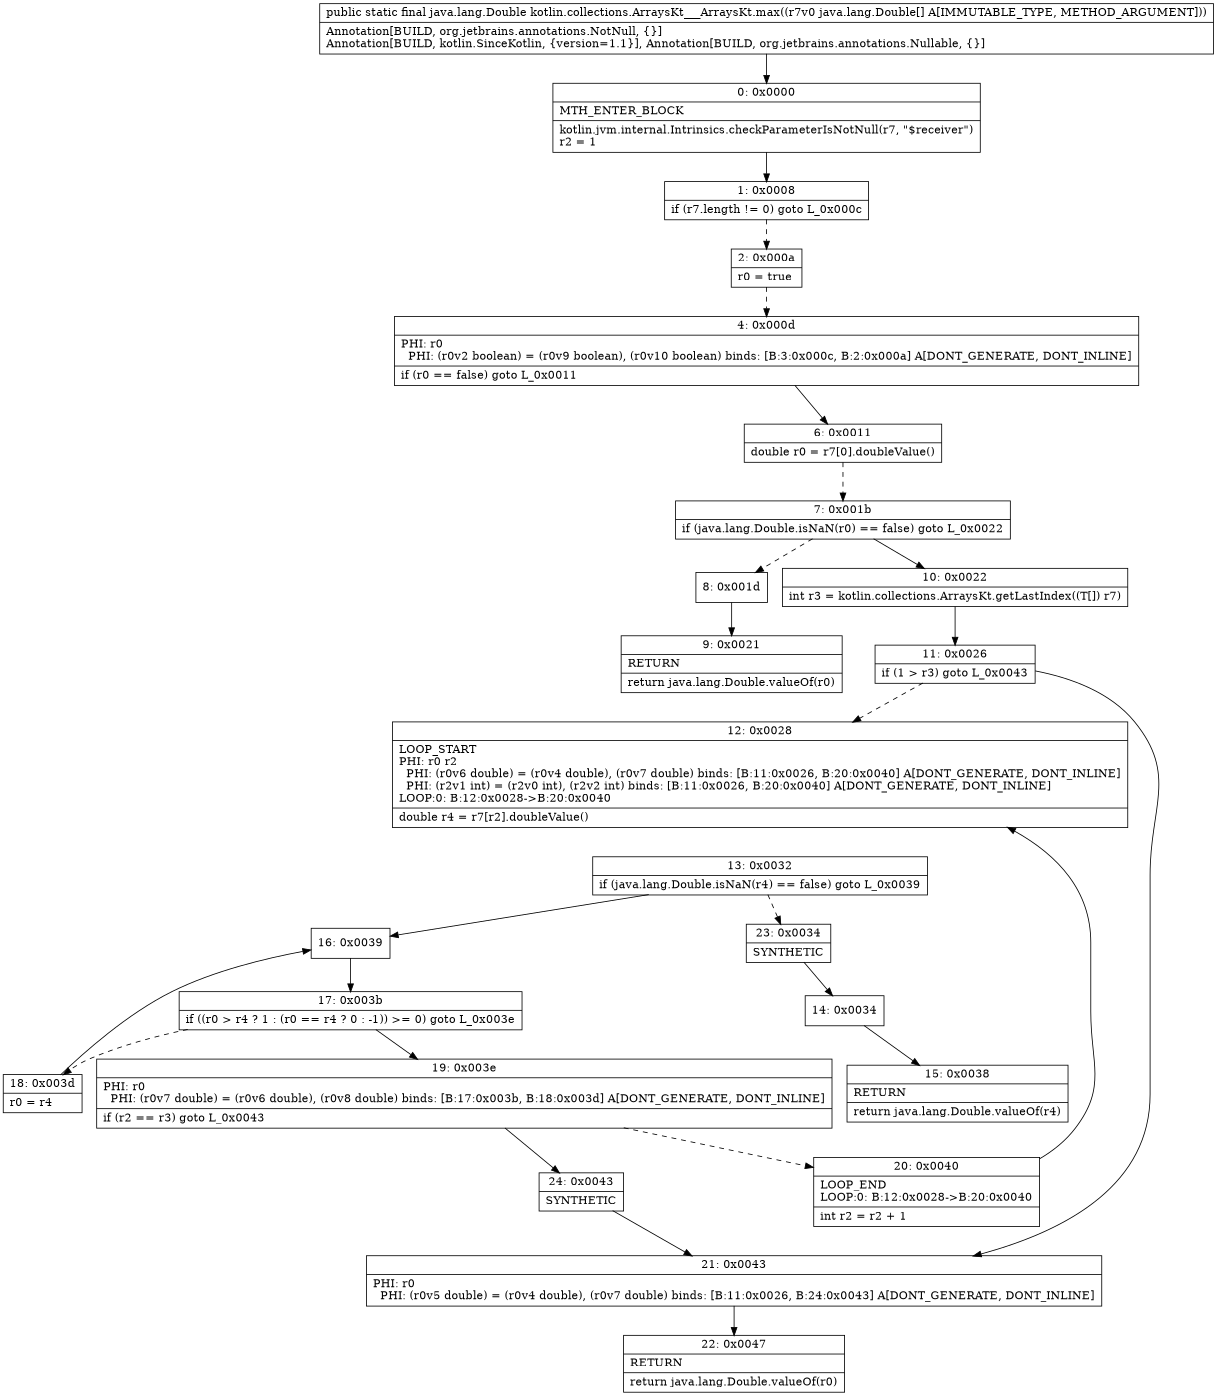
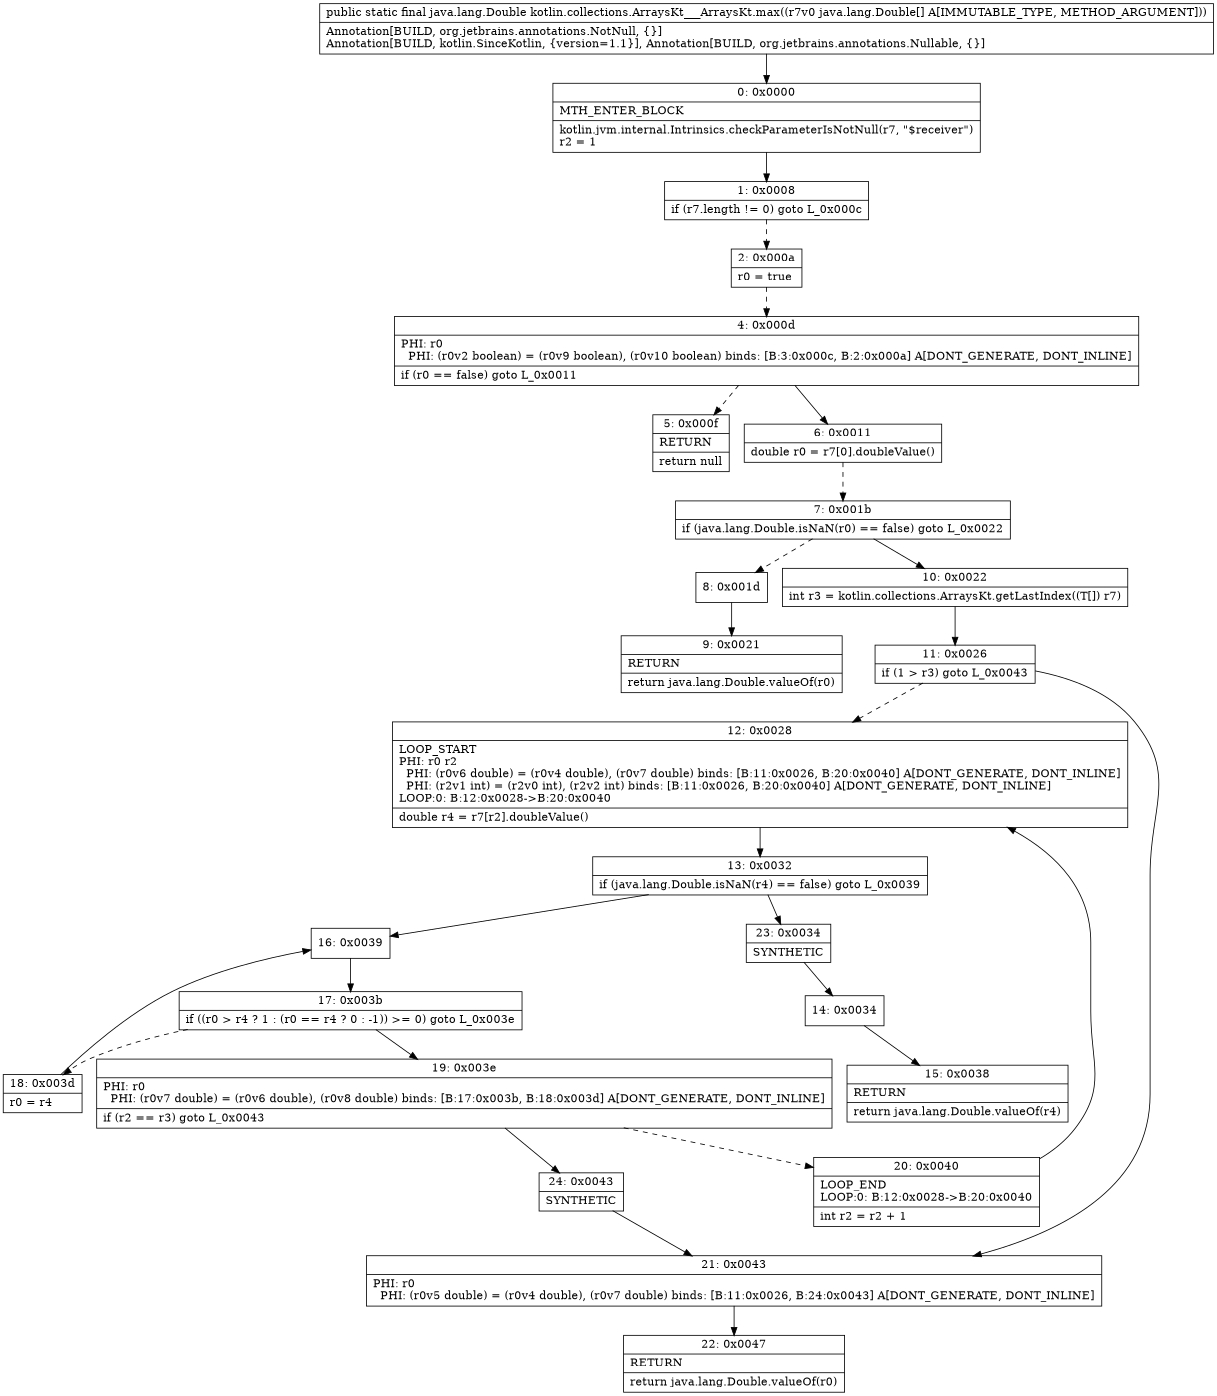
none -> (691, 443)
none -> (760, 838)
(773, 906) -> (773, 906)
